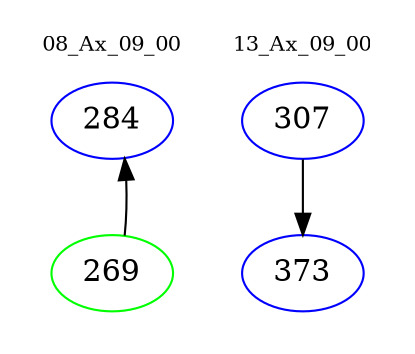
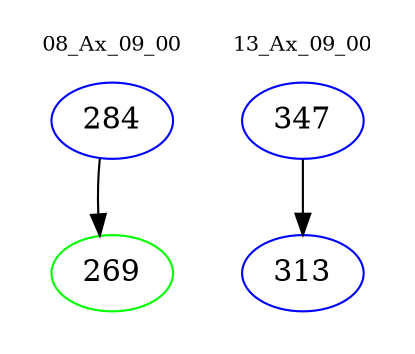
(303, 121) -> (303, 121)
(126, 208) -> (98, 186)
(303, 273) -> (303, 273)
